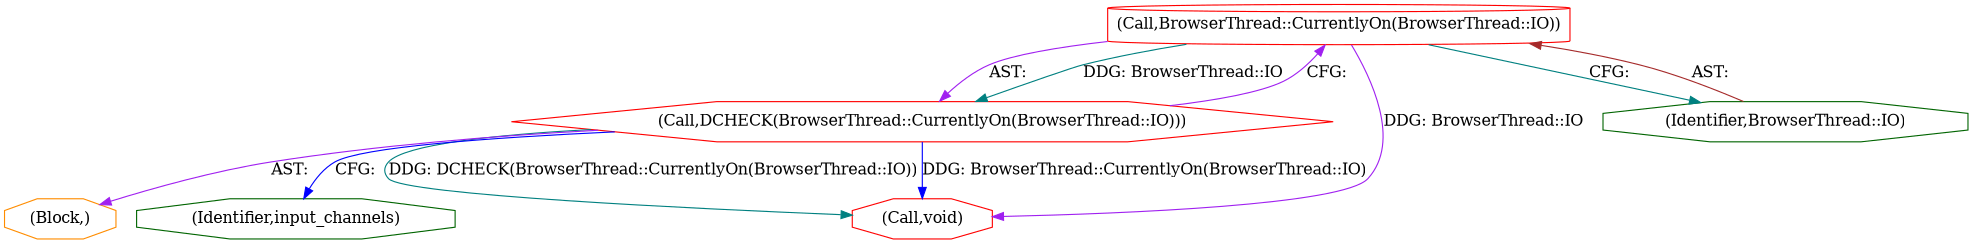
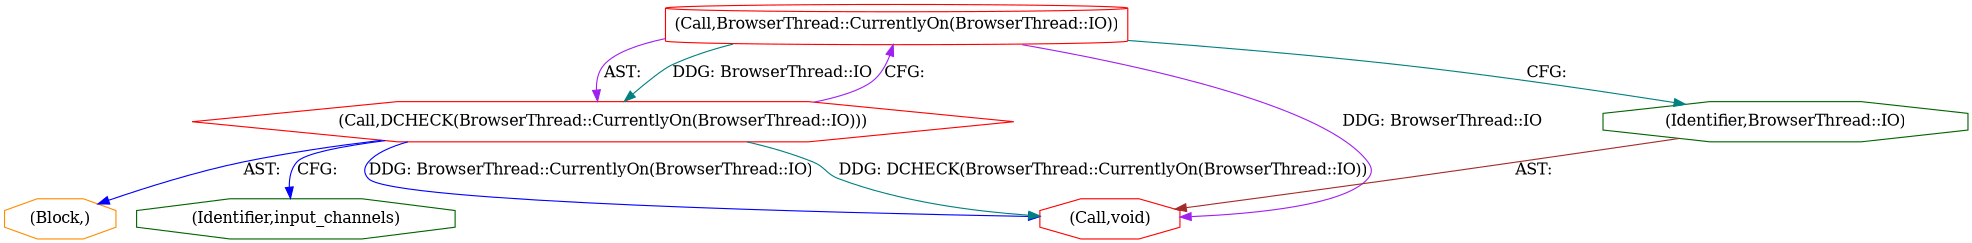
(1644, 66) -> (1433, 174)
(340, 152) -> (243, 162)
